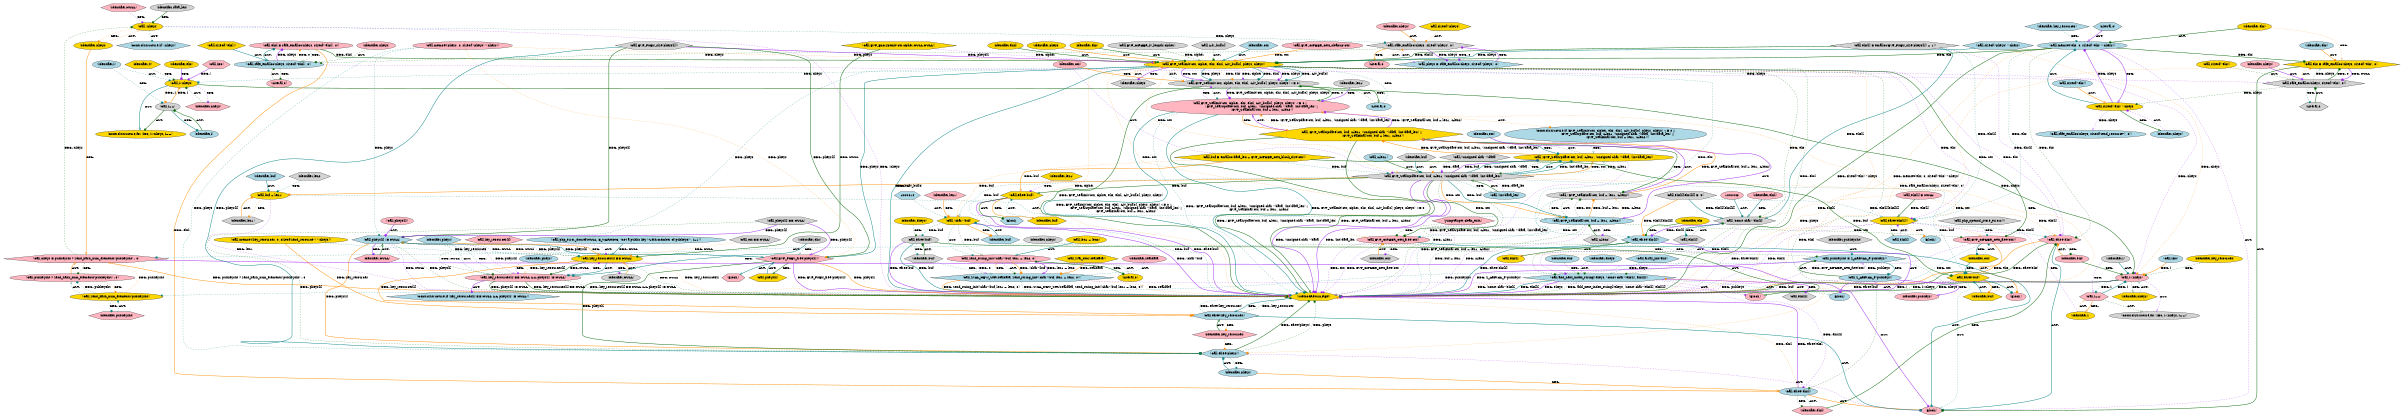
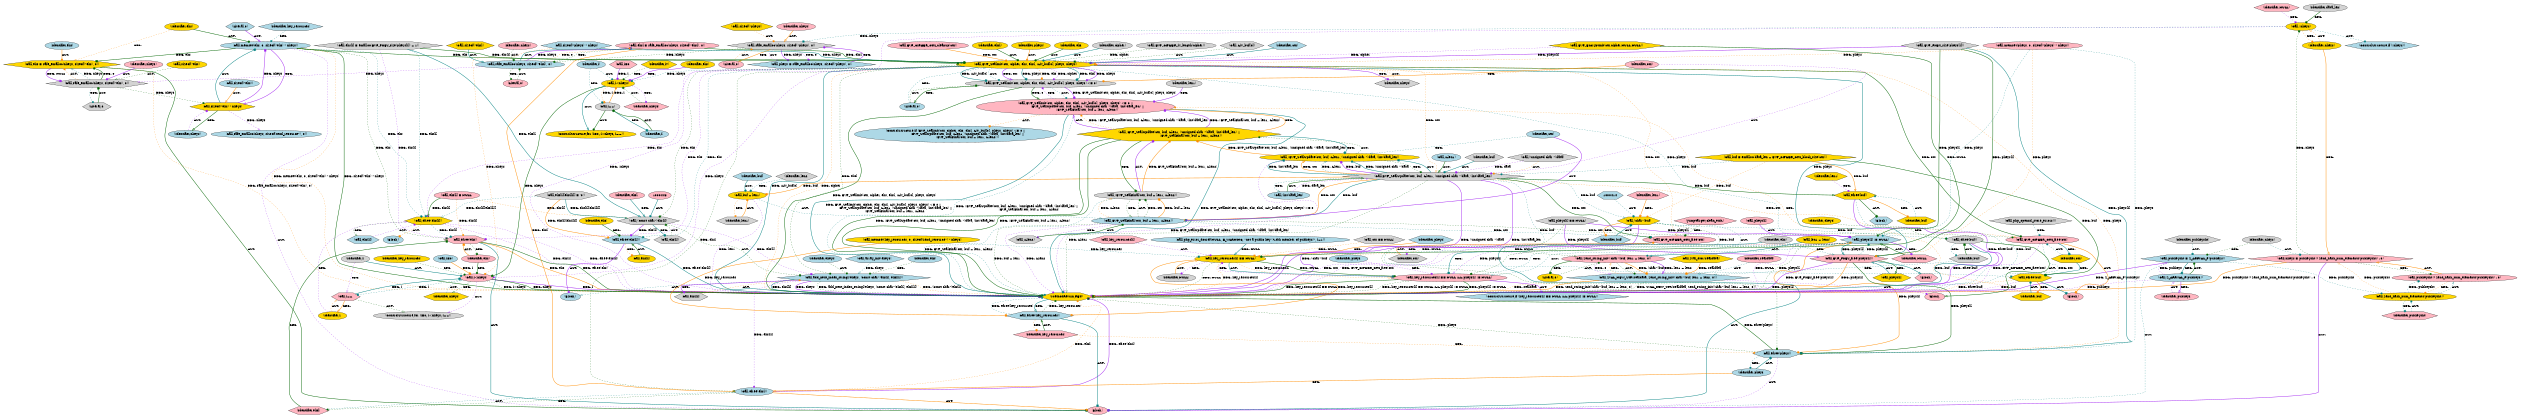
none -> (1112, 46)
(2115, 107) -> (222, 107)
(1652, 259) -> (875, 259)
